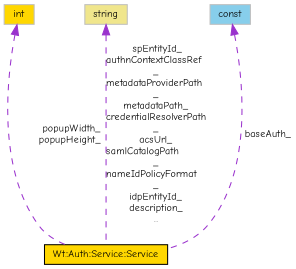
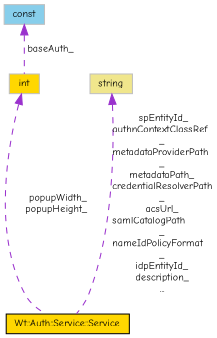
(238, 157) -> (24, 54)
